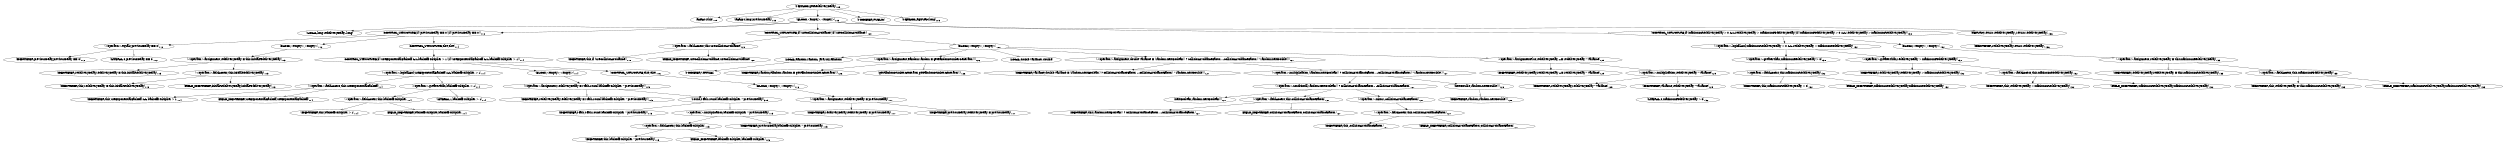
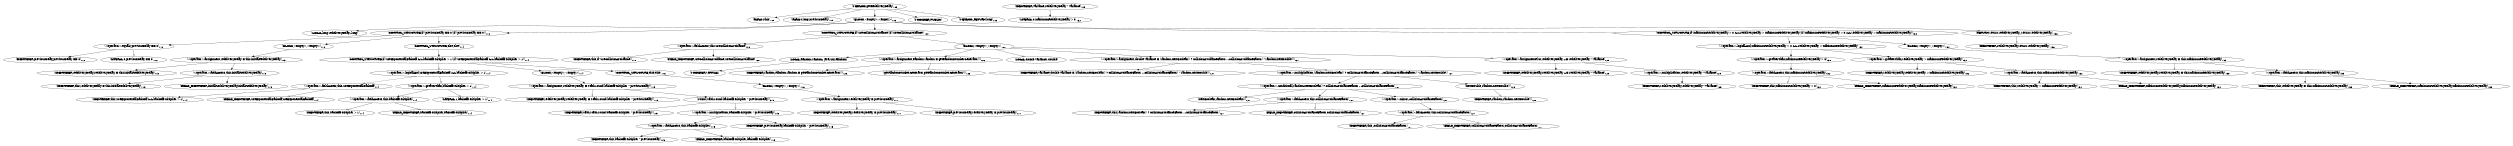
(1678, 79) -> none
